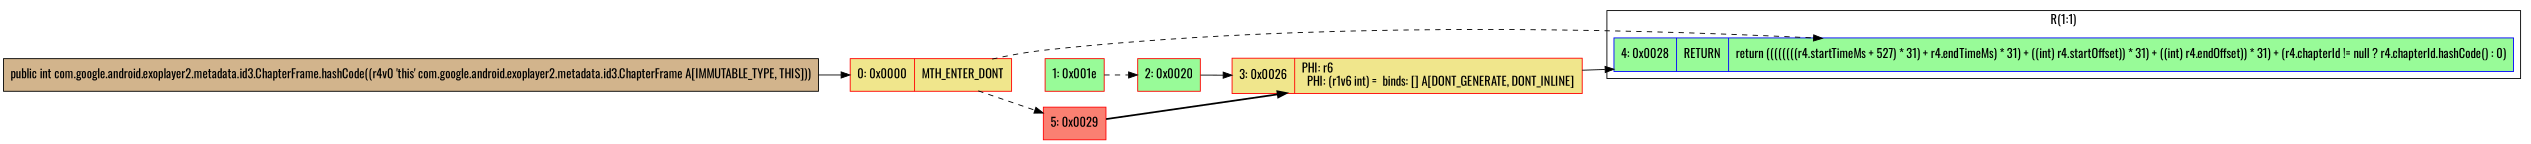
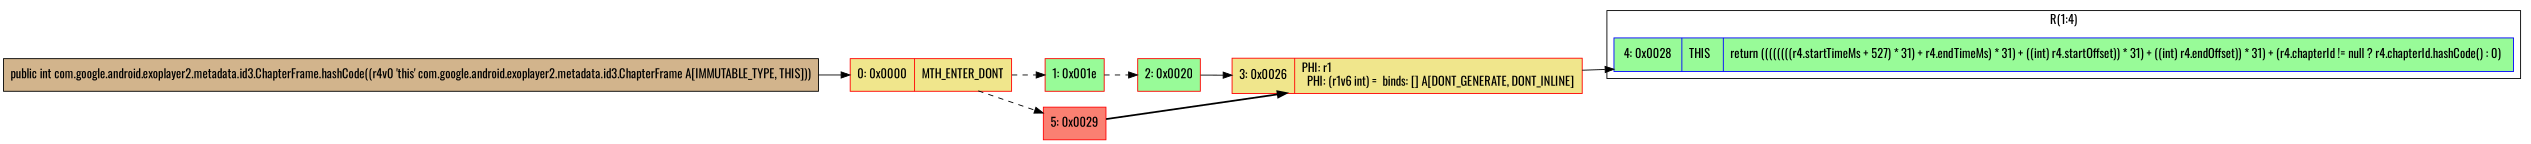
(2064, 21) -> (2064, 21)
(1402, 30) -> (1024, 75)
(1703, 54) -> (1700, 54)
(1319, 69) -> (1318, 69)
